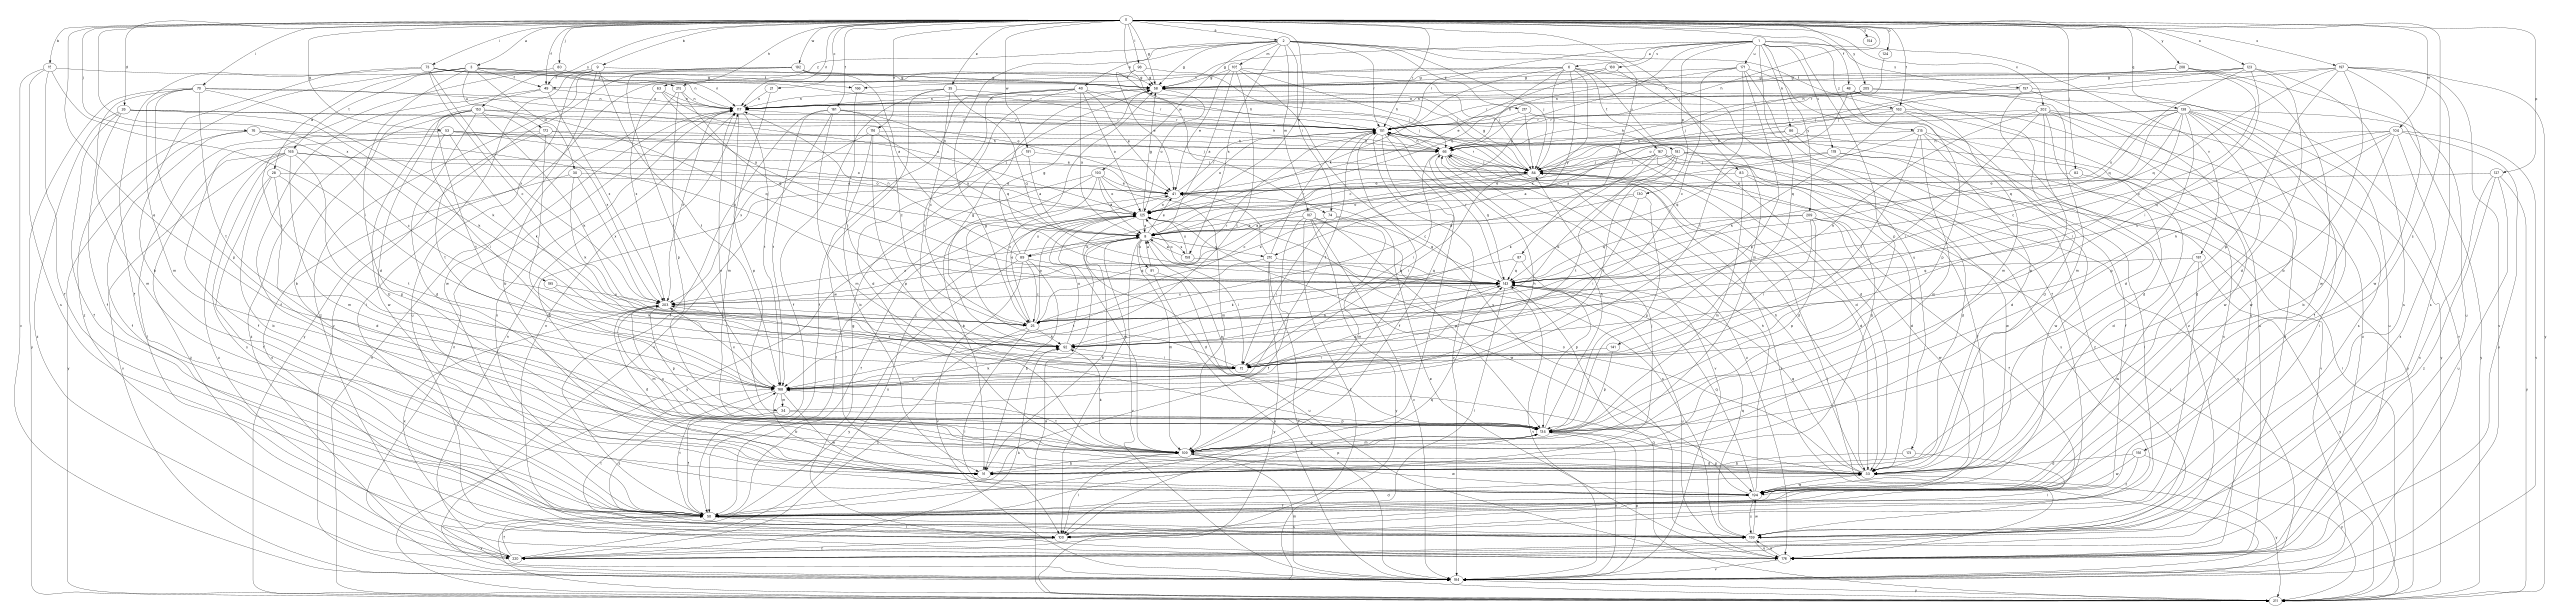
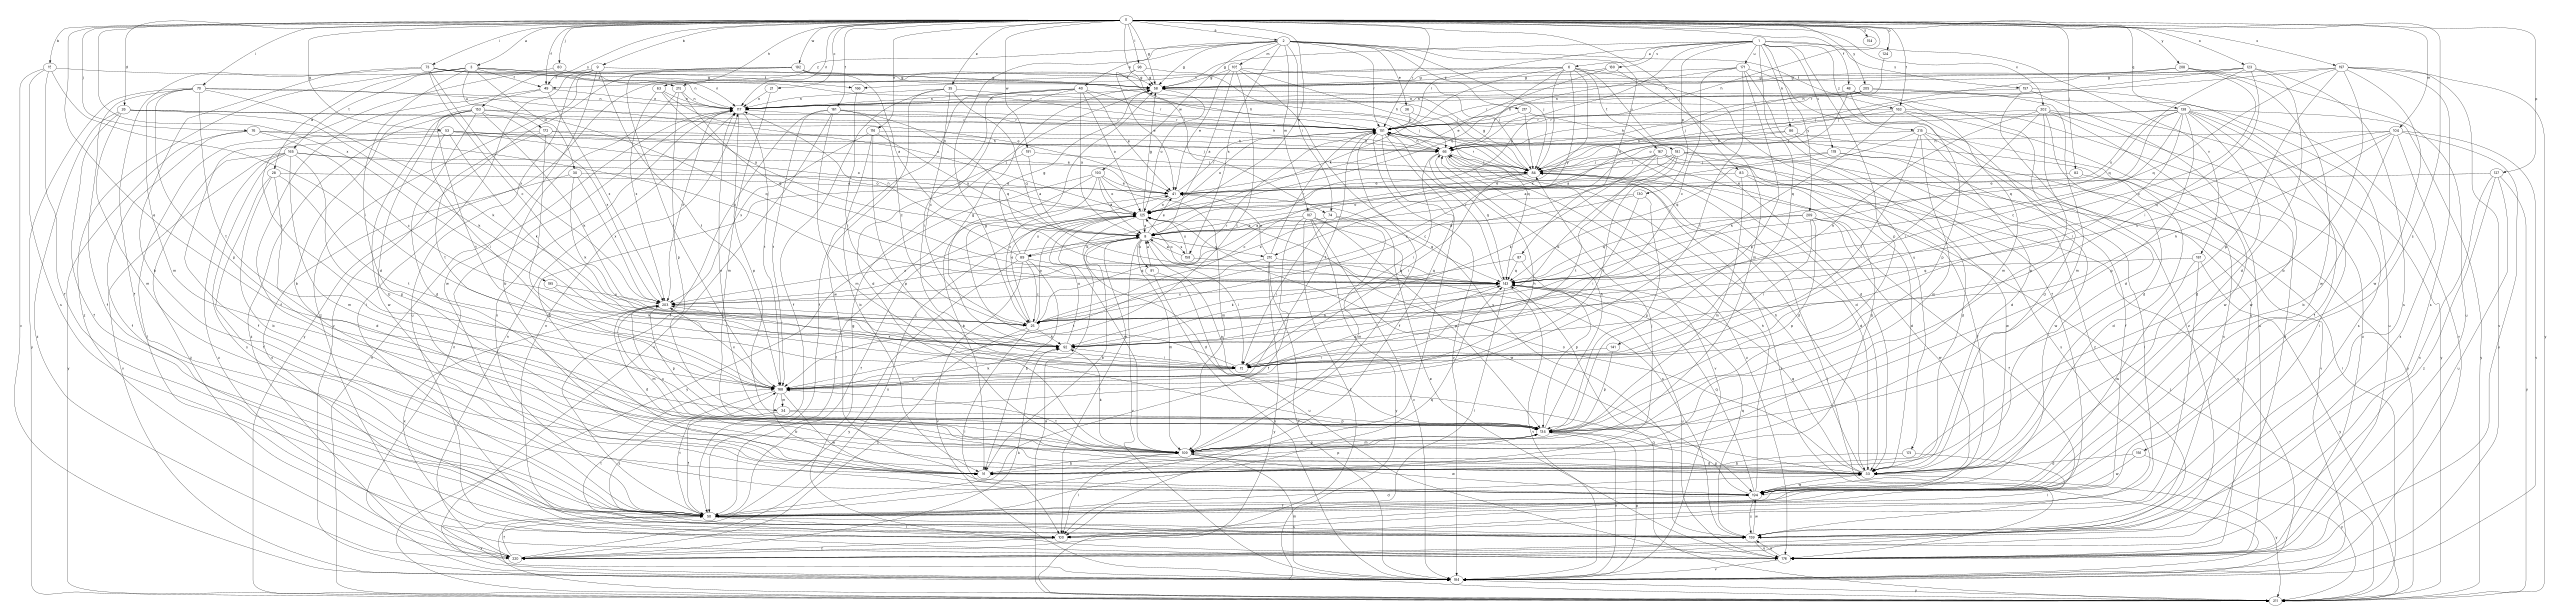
none -> (1407, 110)
(1403, 184) -> (1356, 251)
(1438, 510) -> none
